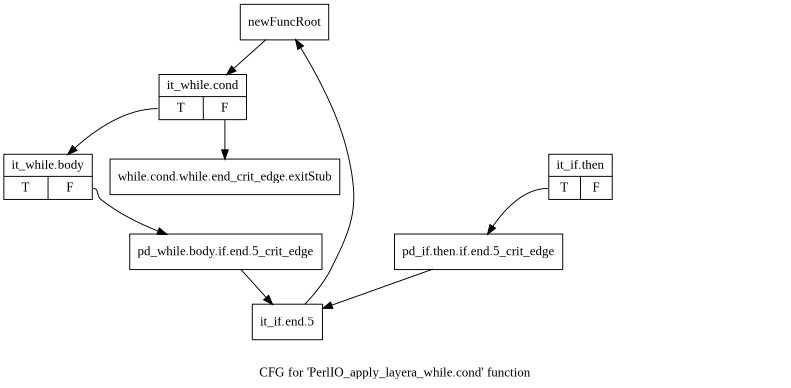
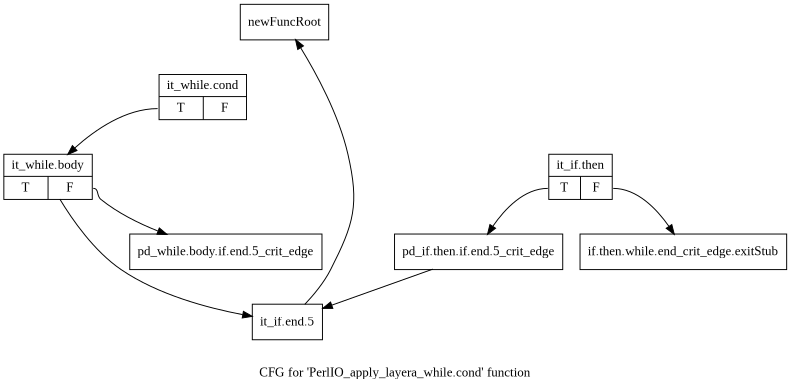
(250, 54) -> none
(225, 177) -> none
none -> (683, 252)
(253, 283) -> (137, 279)
